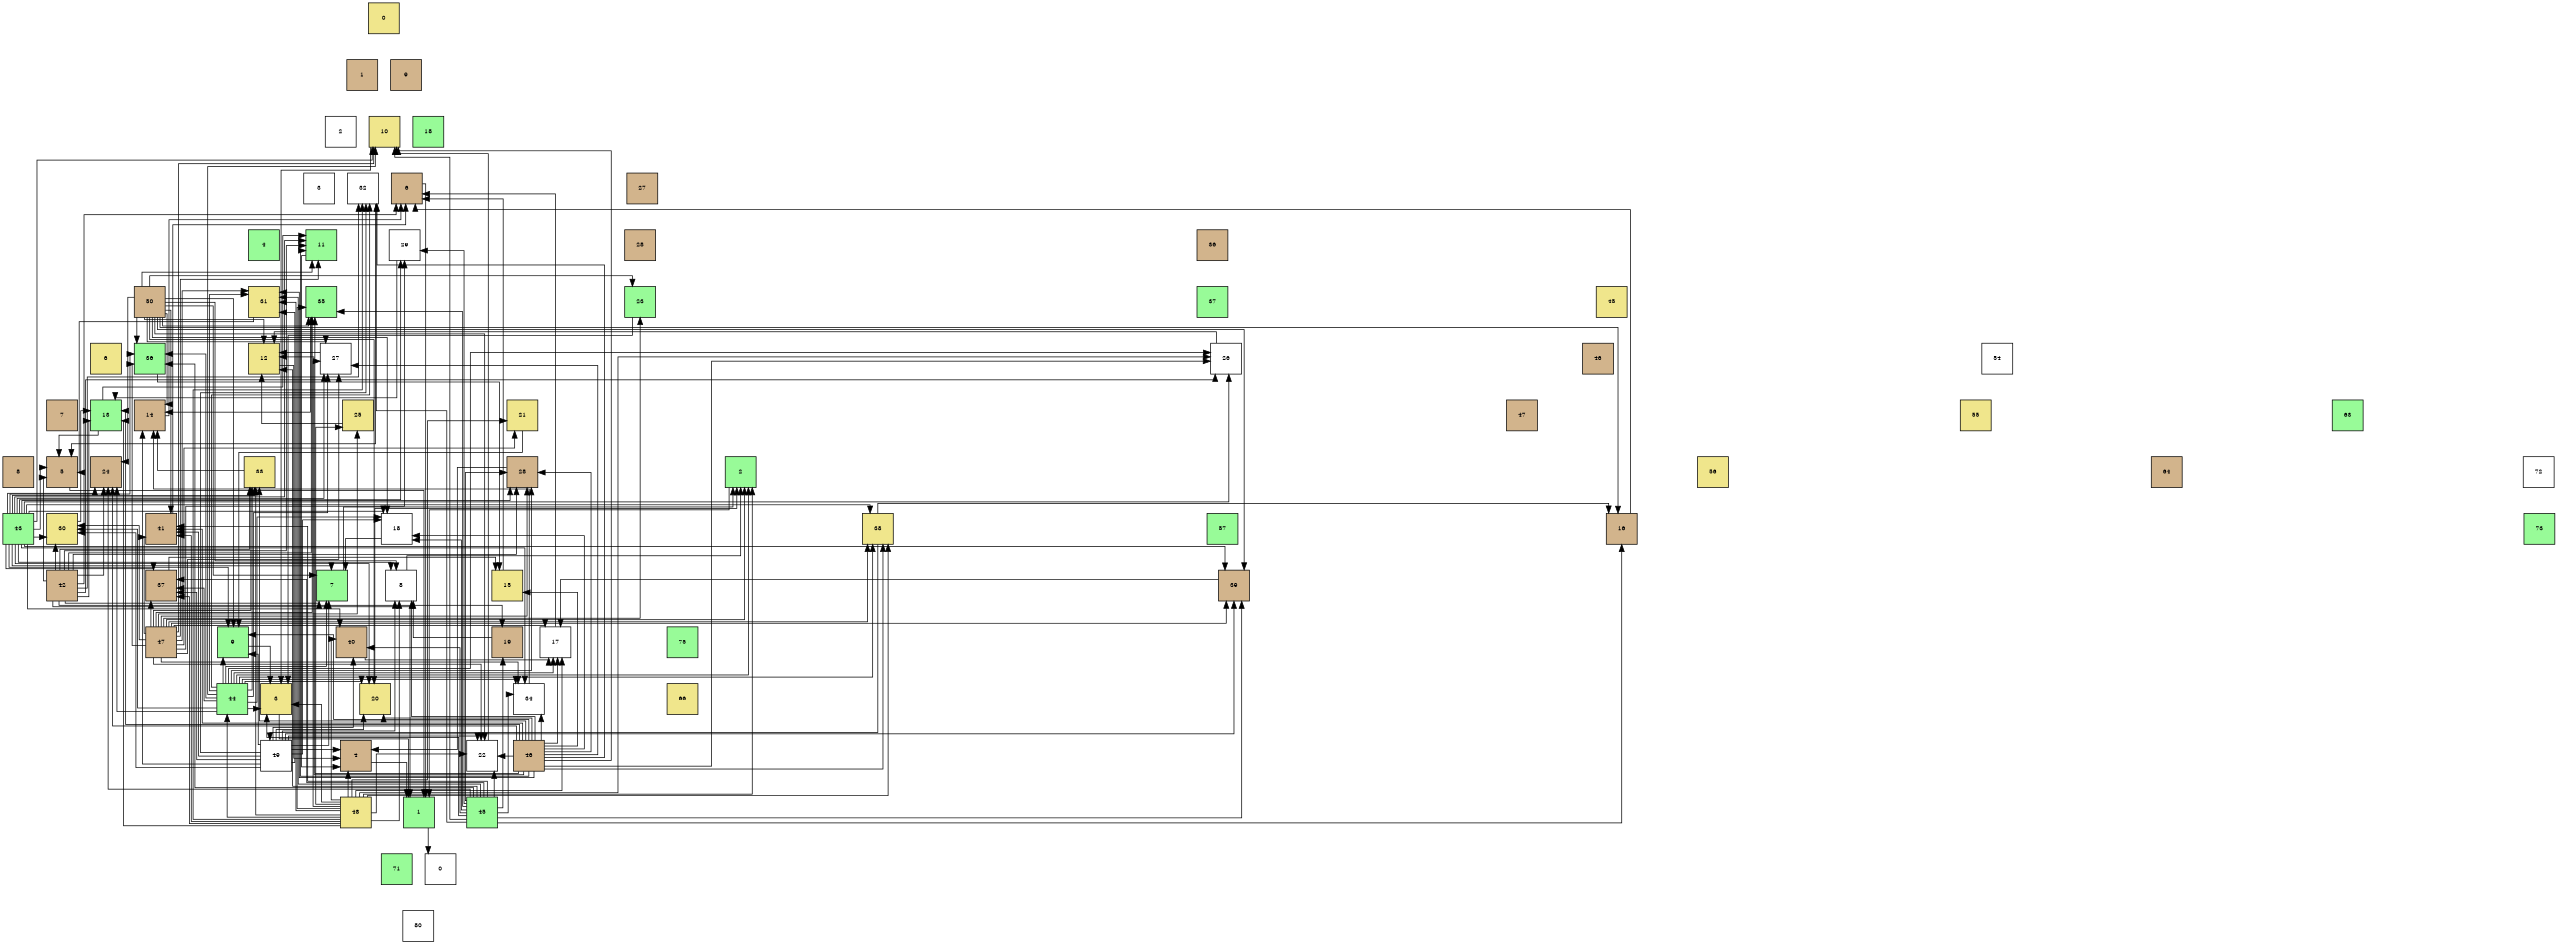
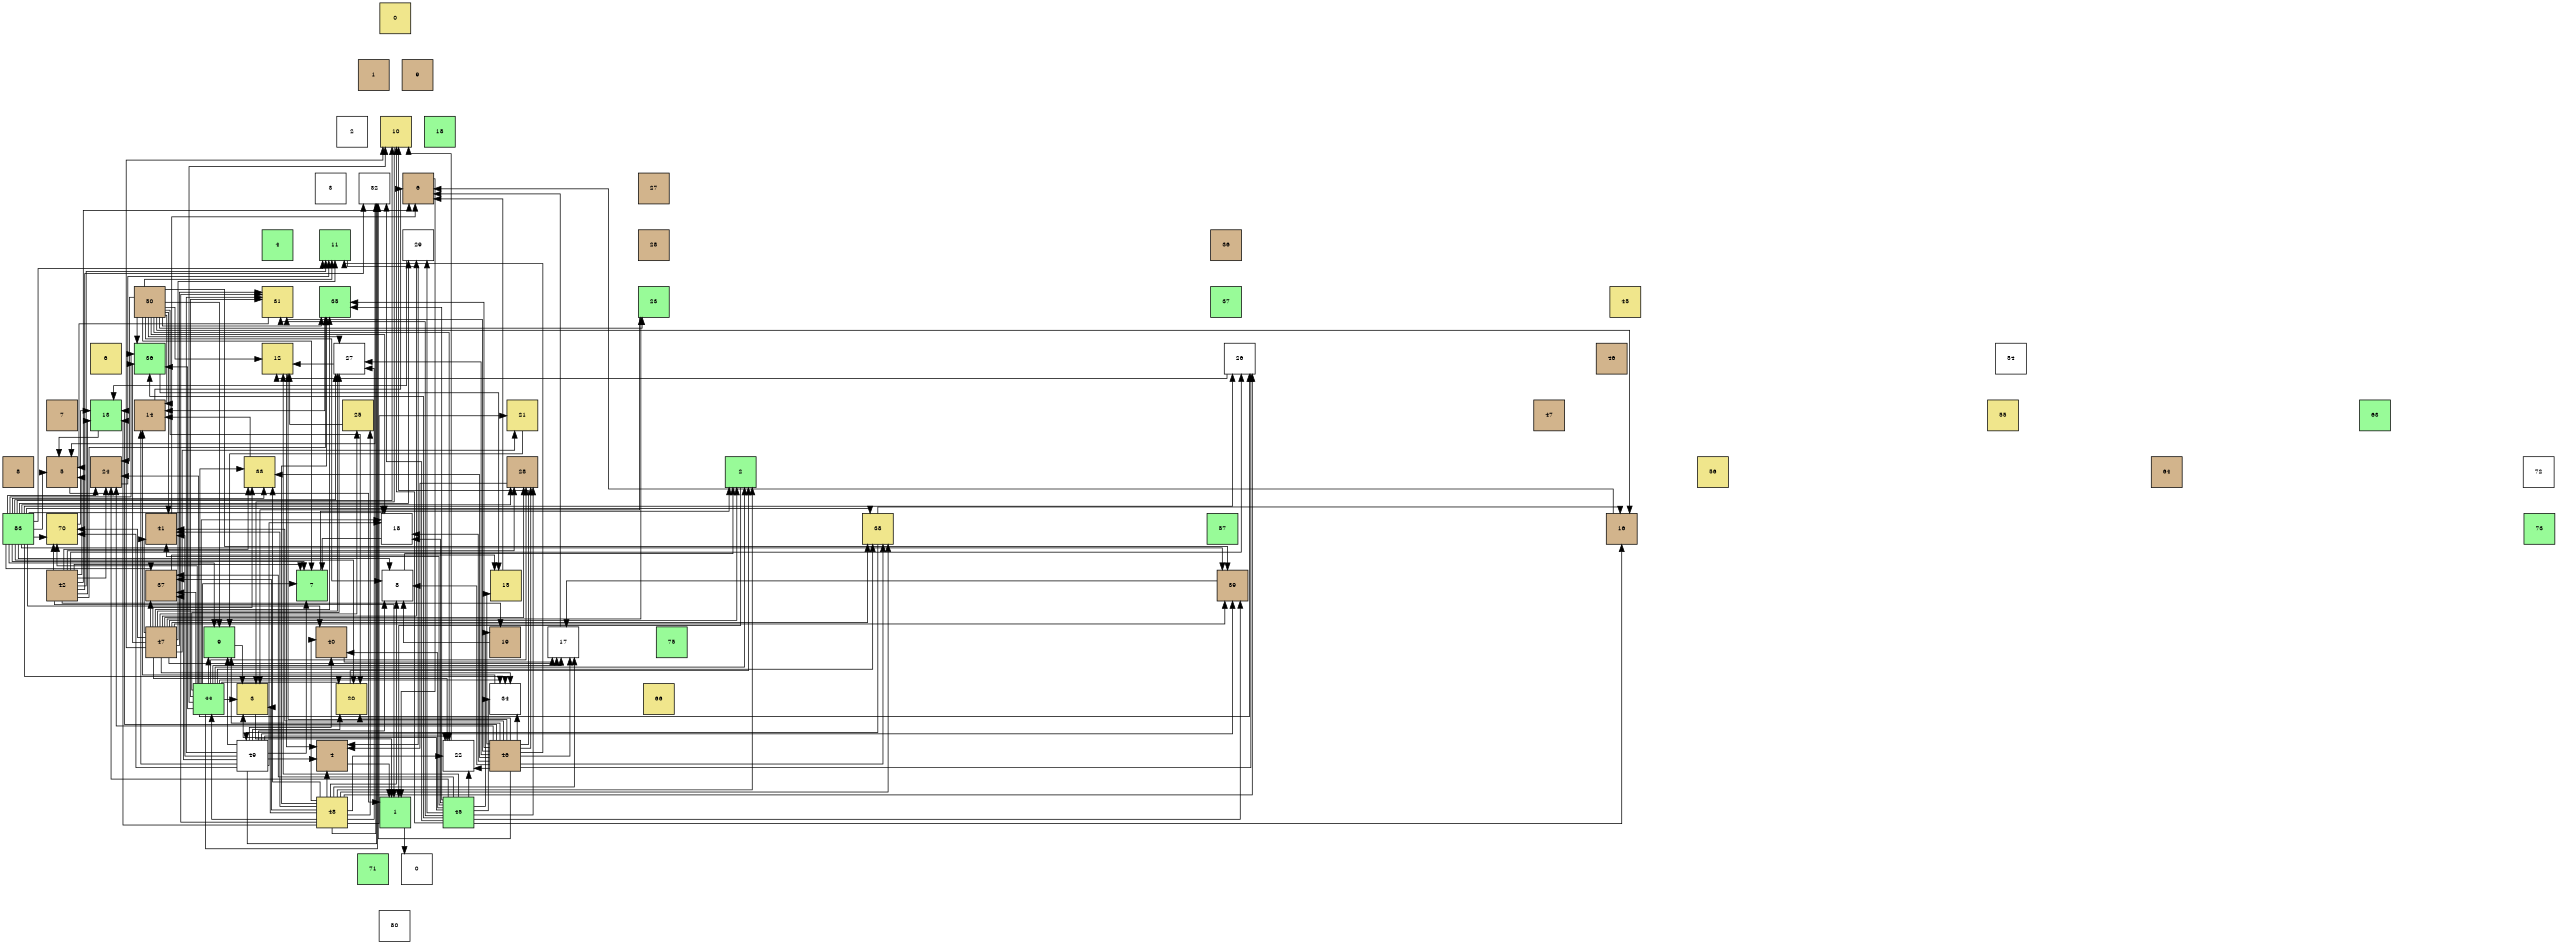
(189, 387) -> (128, 279)
(18, 529) -> (18, 529)
(62, 529) -> (62, 529)
